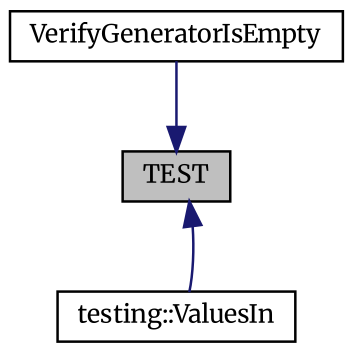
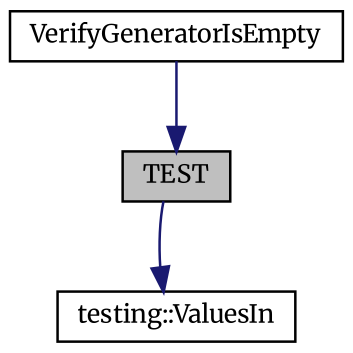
(193, 259) -> (160, 234)
